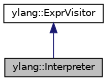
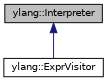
(54, 46) -> (54, 46)
